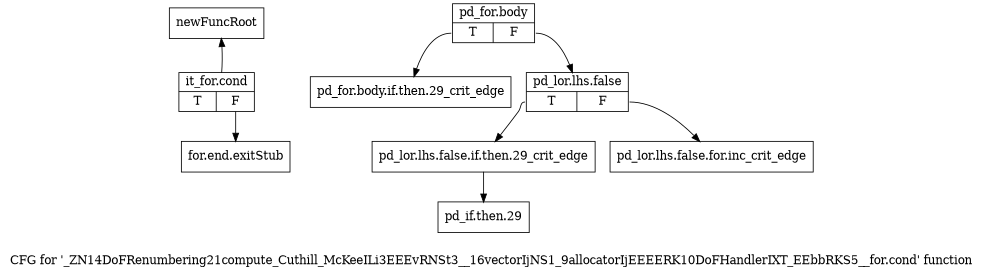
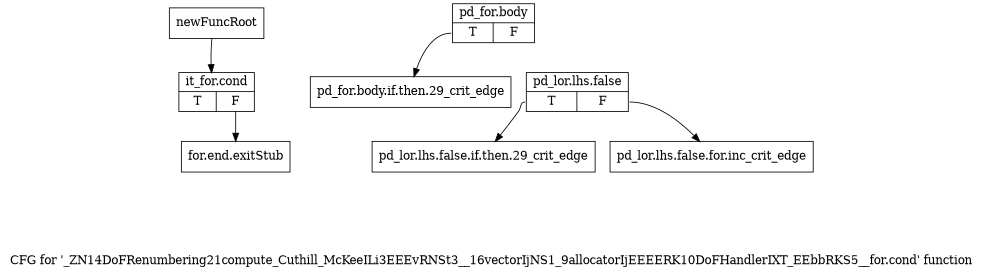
(557, 44) -> none
(222, 60) -> (211, 51)
(484, 217) -> none
